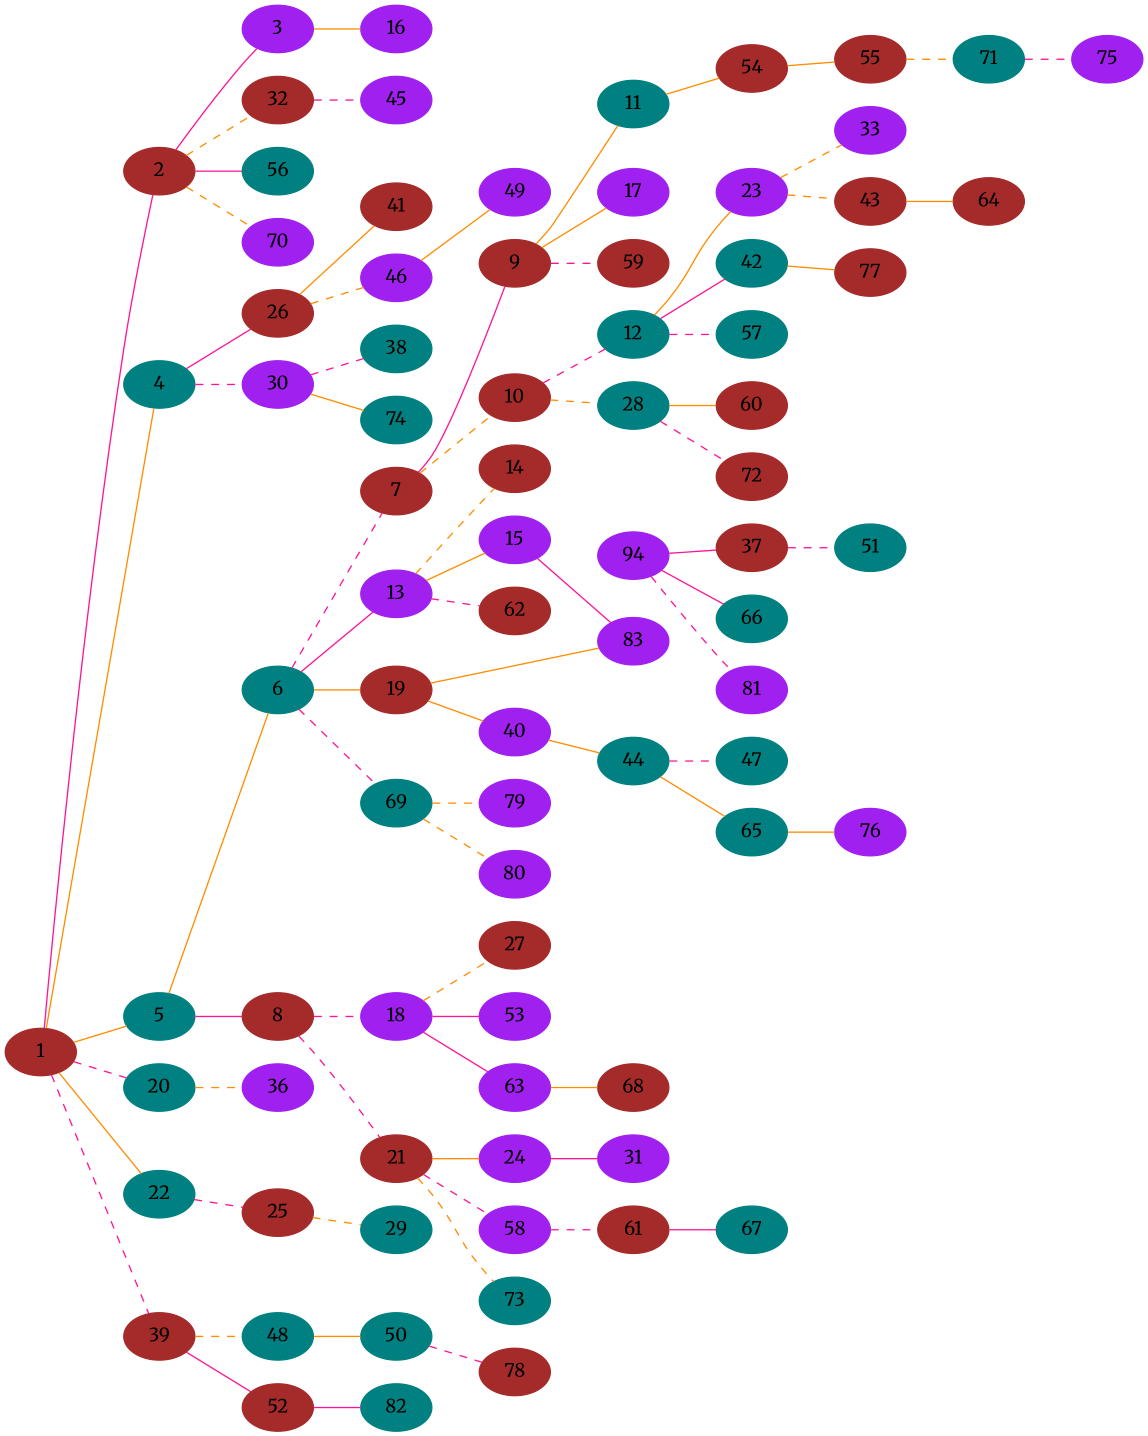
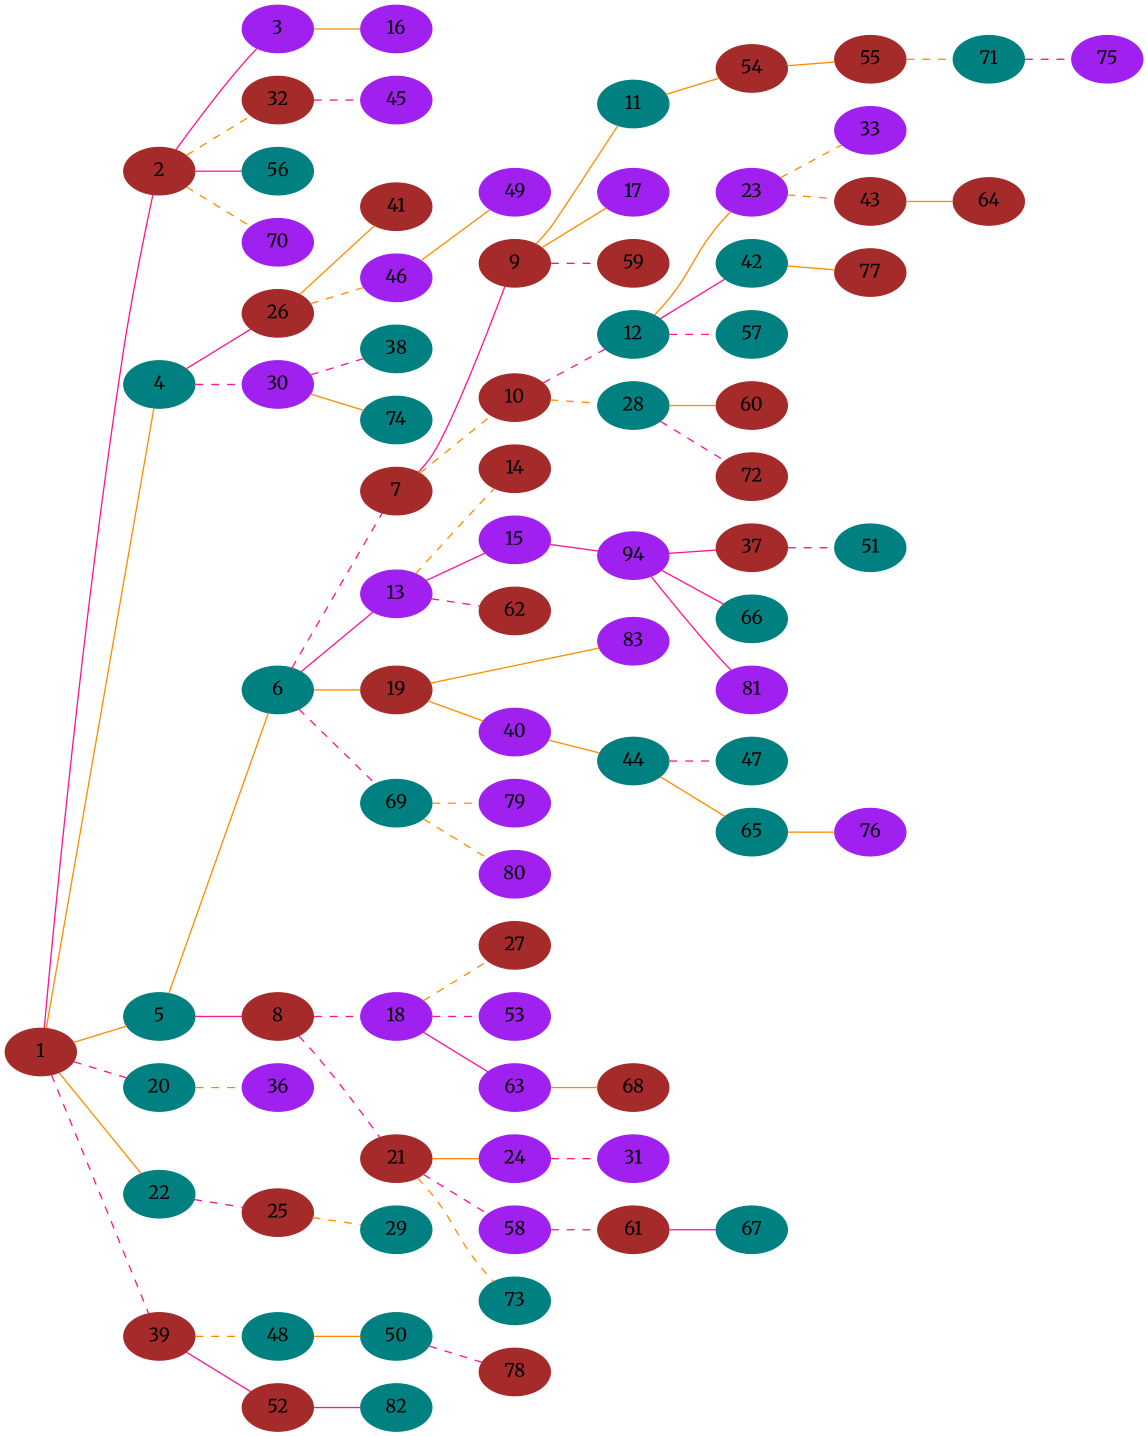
(456, 567) -> (456, 567)
(574, 591) -> (574, 548)
(690, 624) -> (690, 624)
(456, 1016) -> (456, 1016)
(574, 1159) -> (574, 1159)
